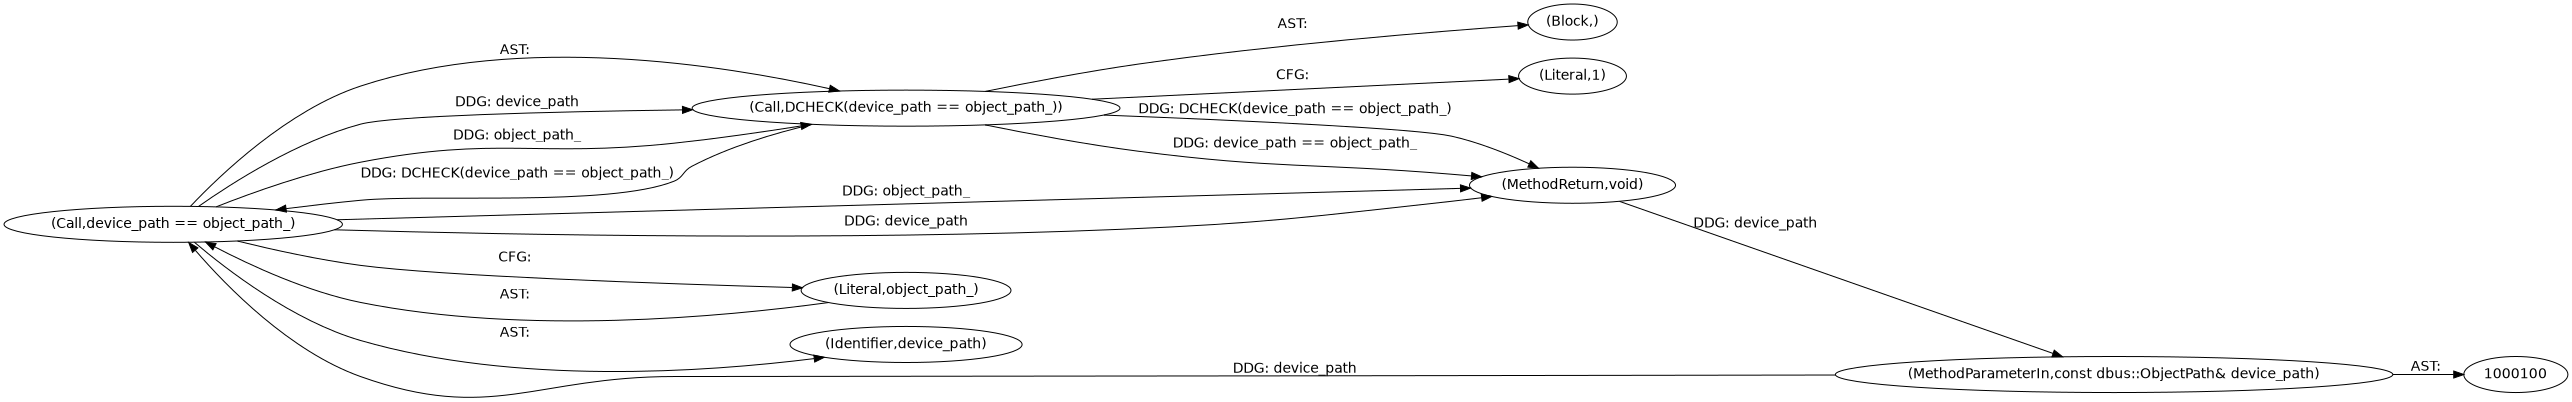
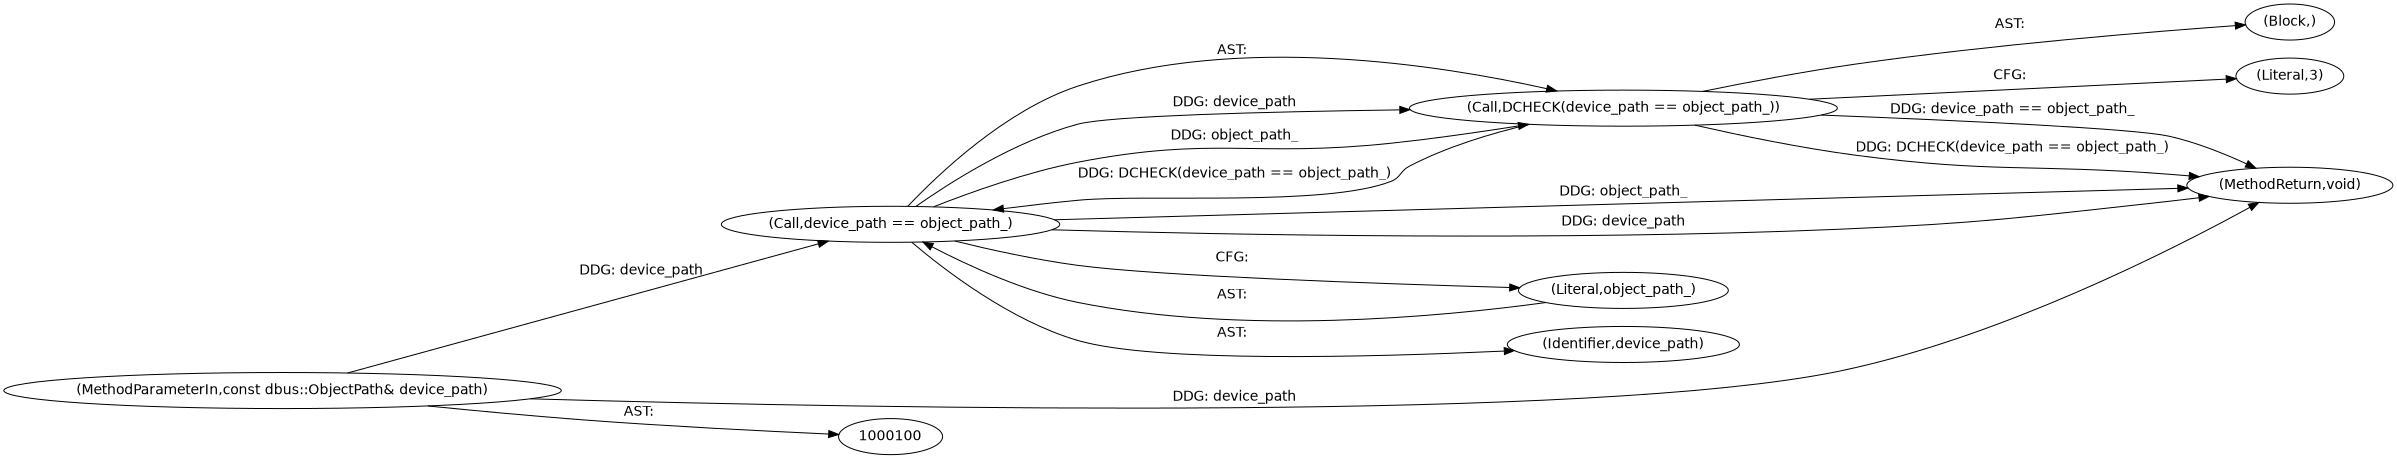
(1572, 76) -> (2290, 76)
(1836, 277) -> (1407, 405)
